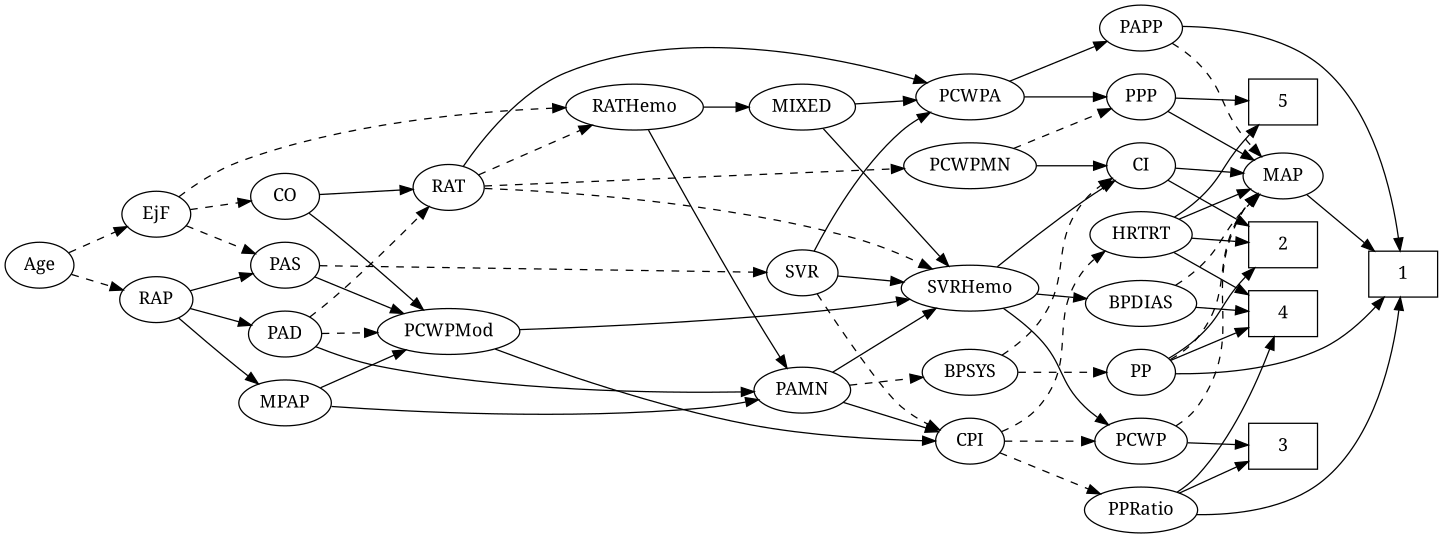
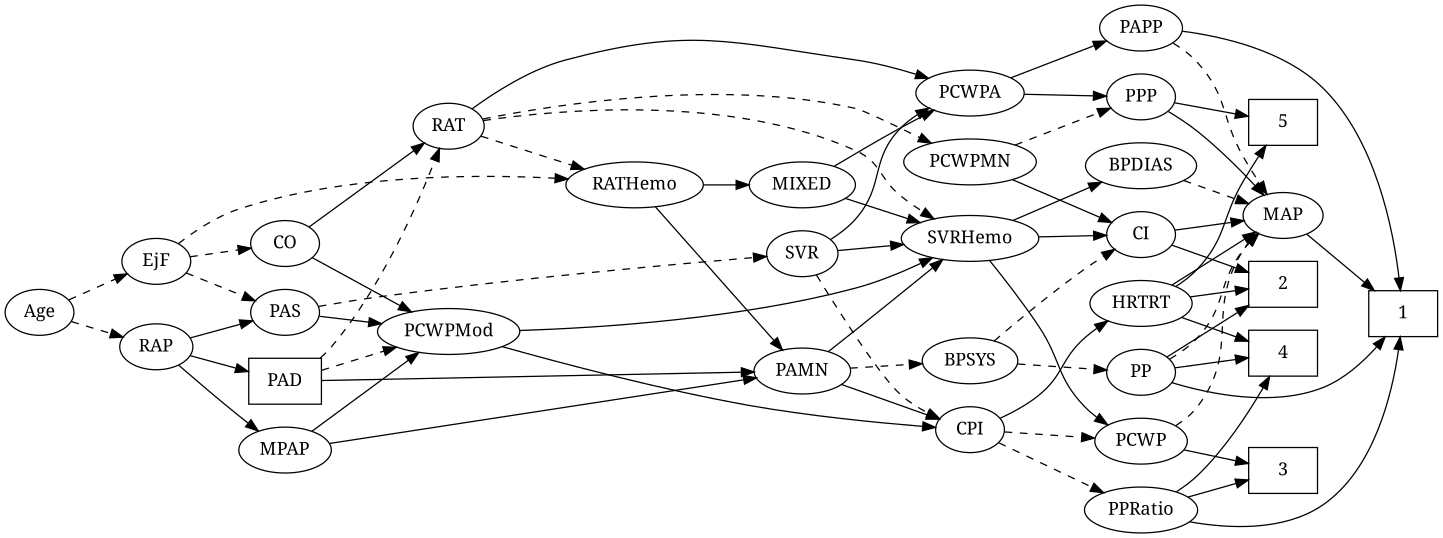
(1206, 308) -> none
(285, 334) -> (285, 381)
(1061, 354) -> (1054, 379)
